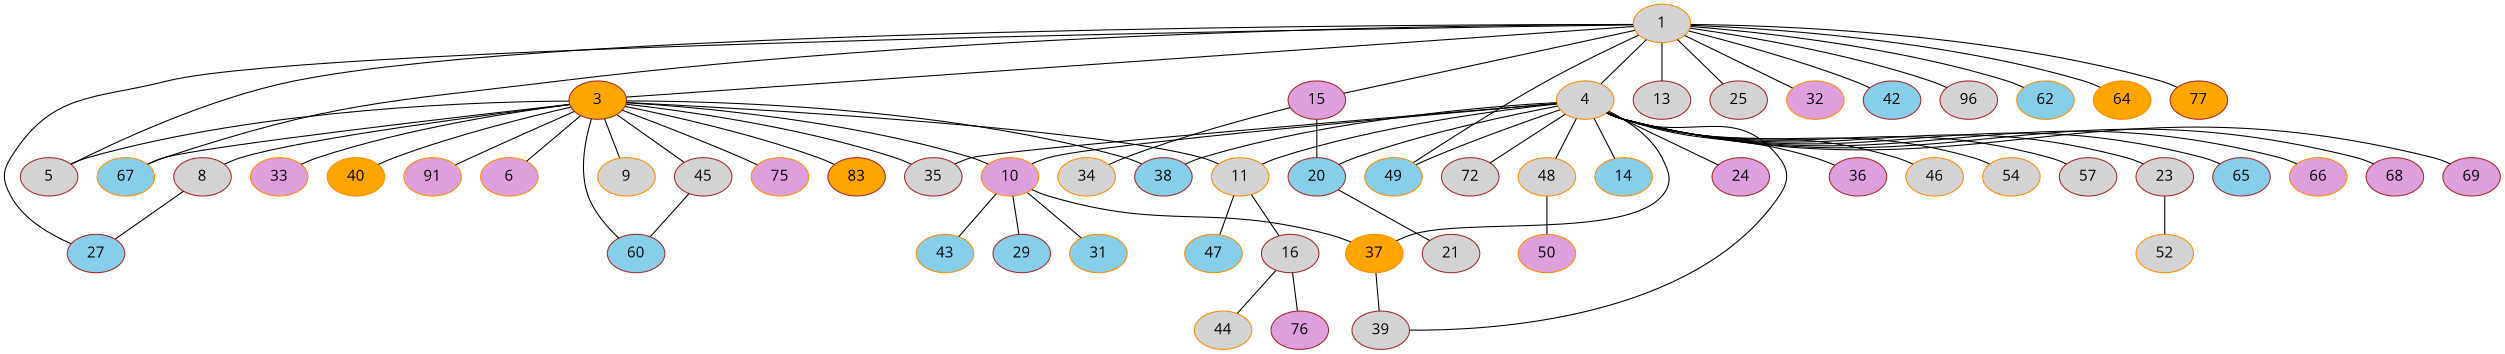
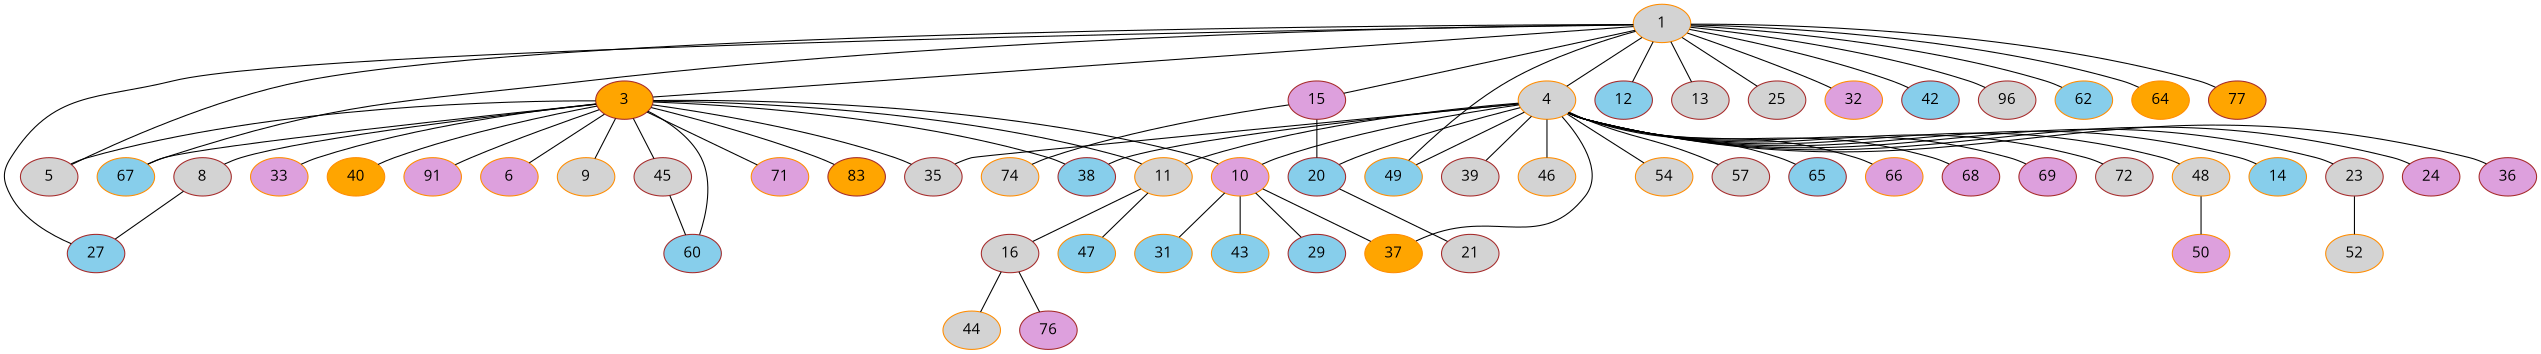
none -> (1624, 100)
(780, 177) -> (780, 177)
(1087, 177) -> (1010, 177)
(1378, 292) -> none
